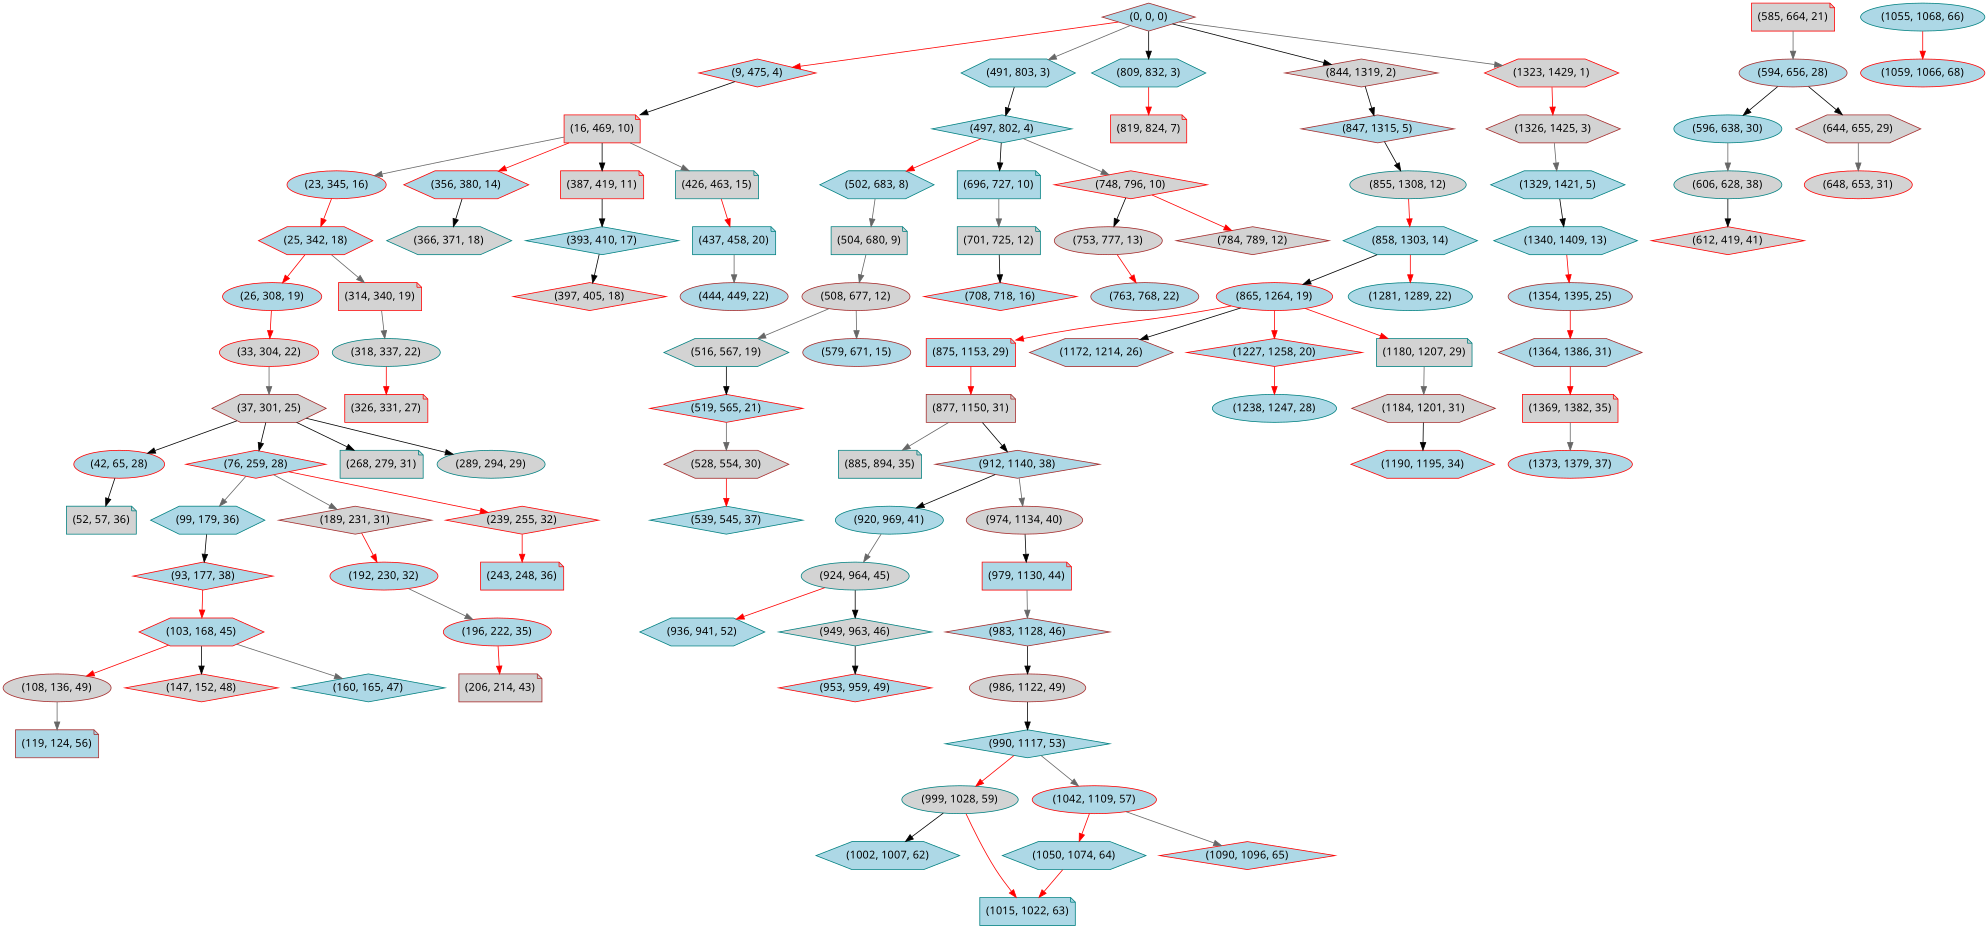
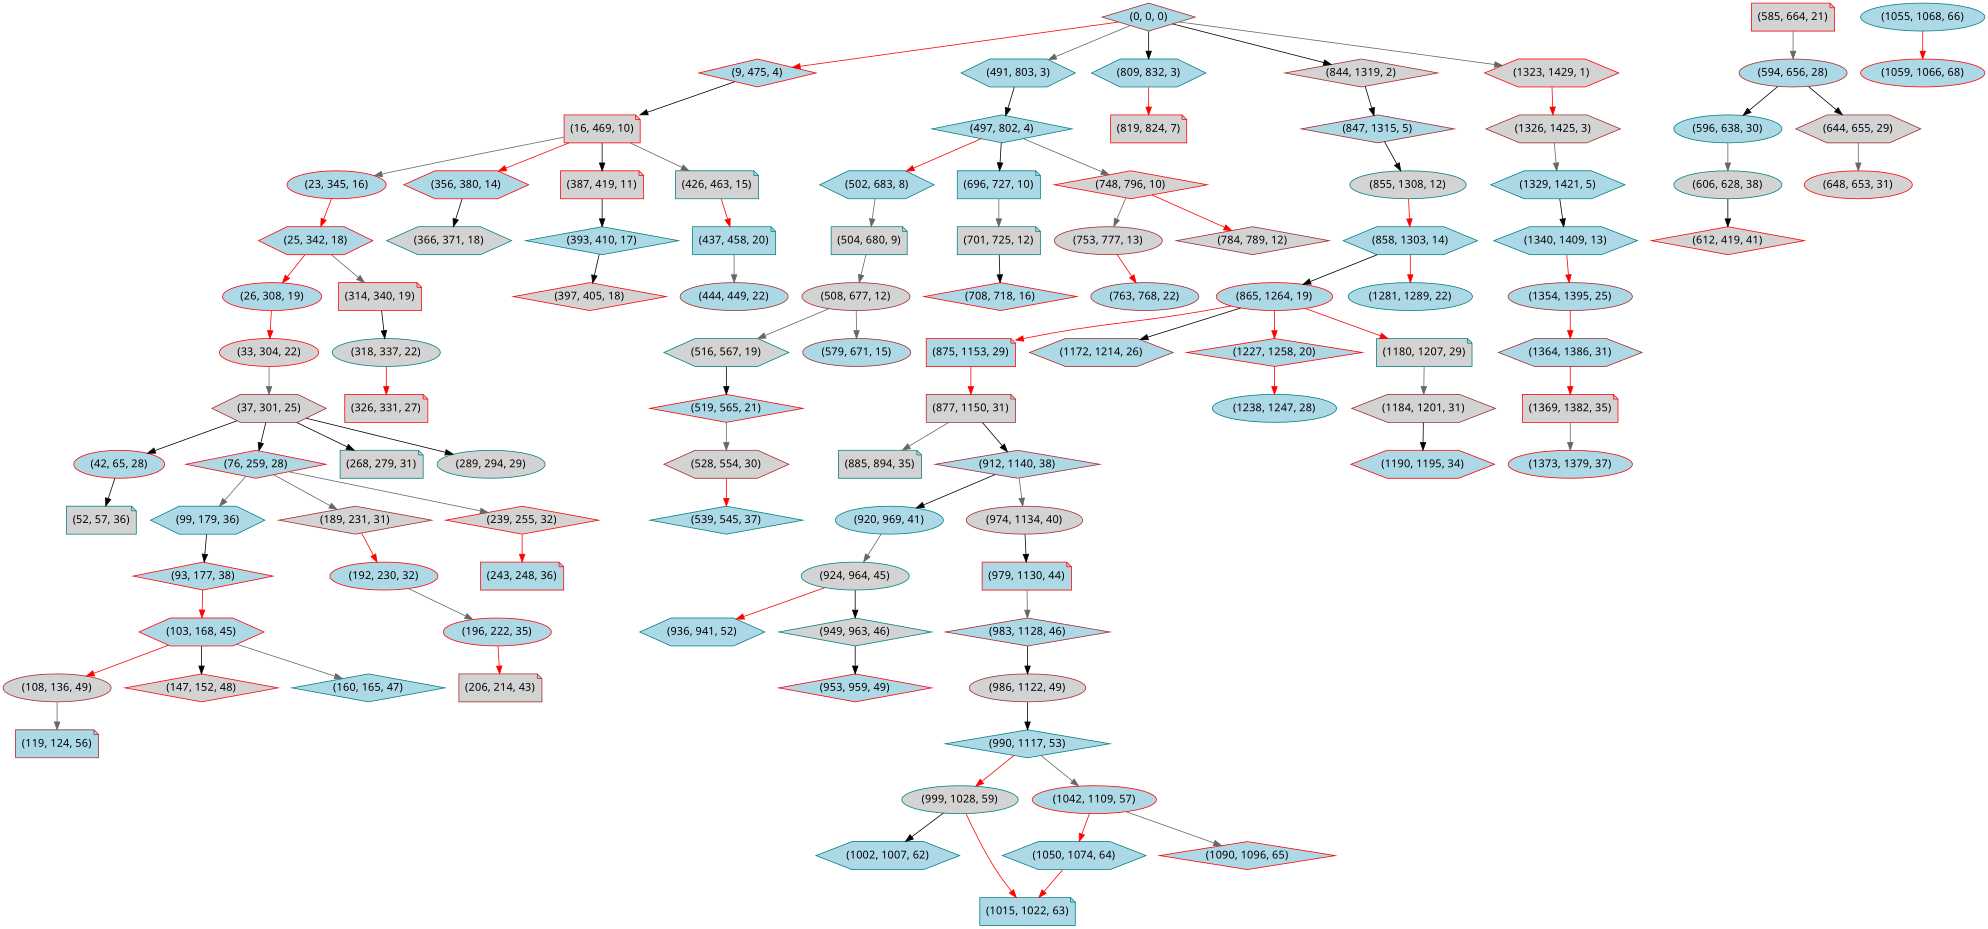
(1121, 209) -> (1121, 209)
(383, 321) -> (383, 321)
(384, 491) -> (384, 491)
